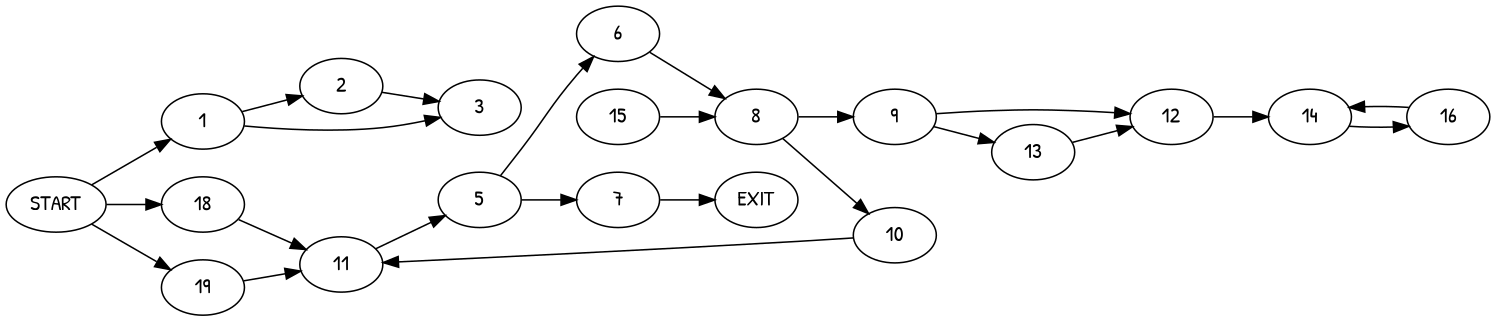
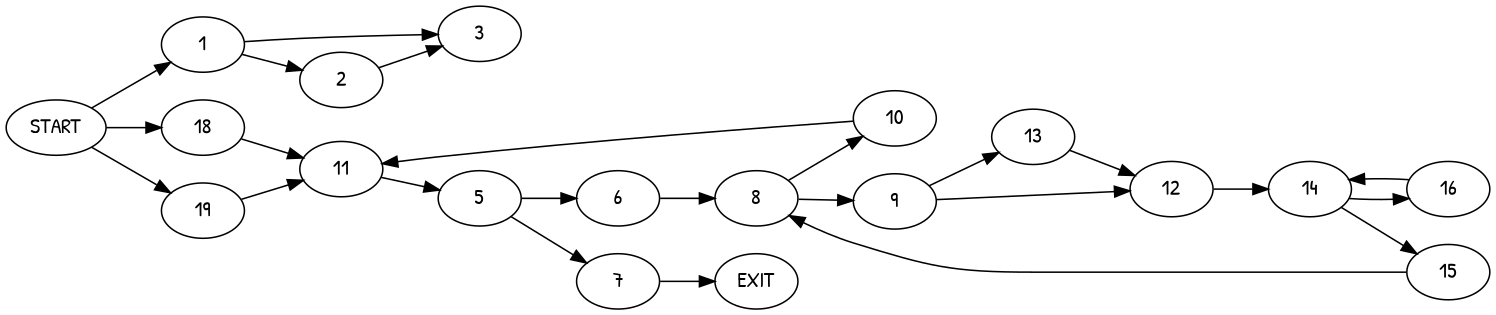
none -> (1372, 227)
